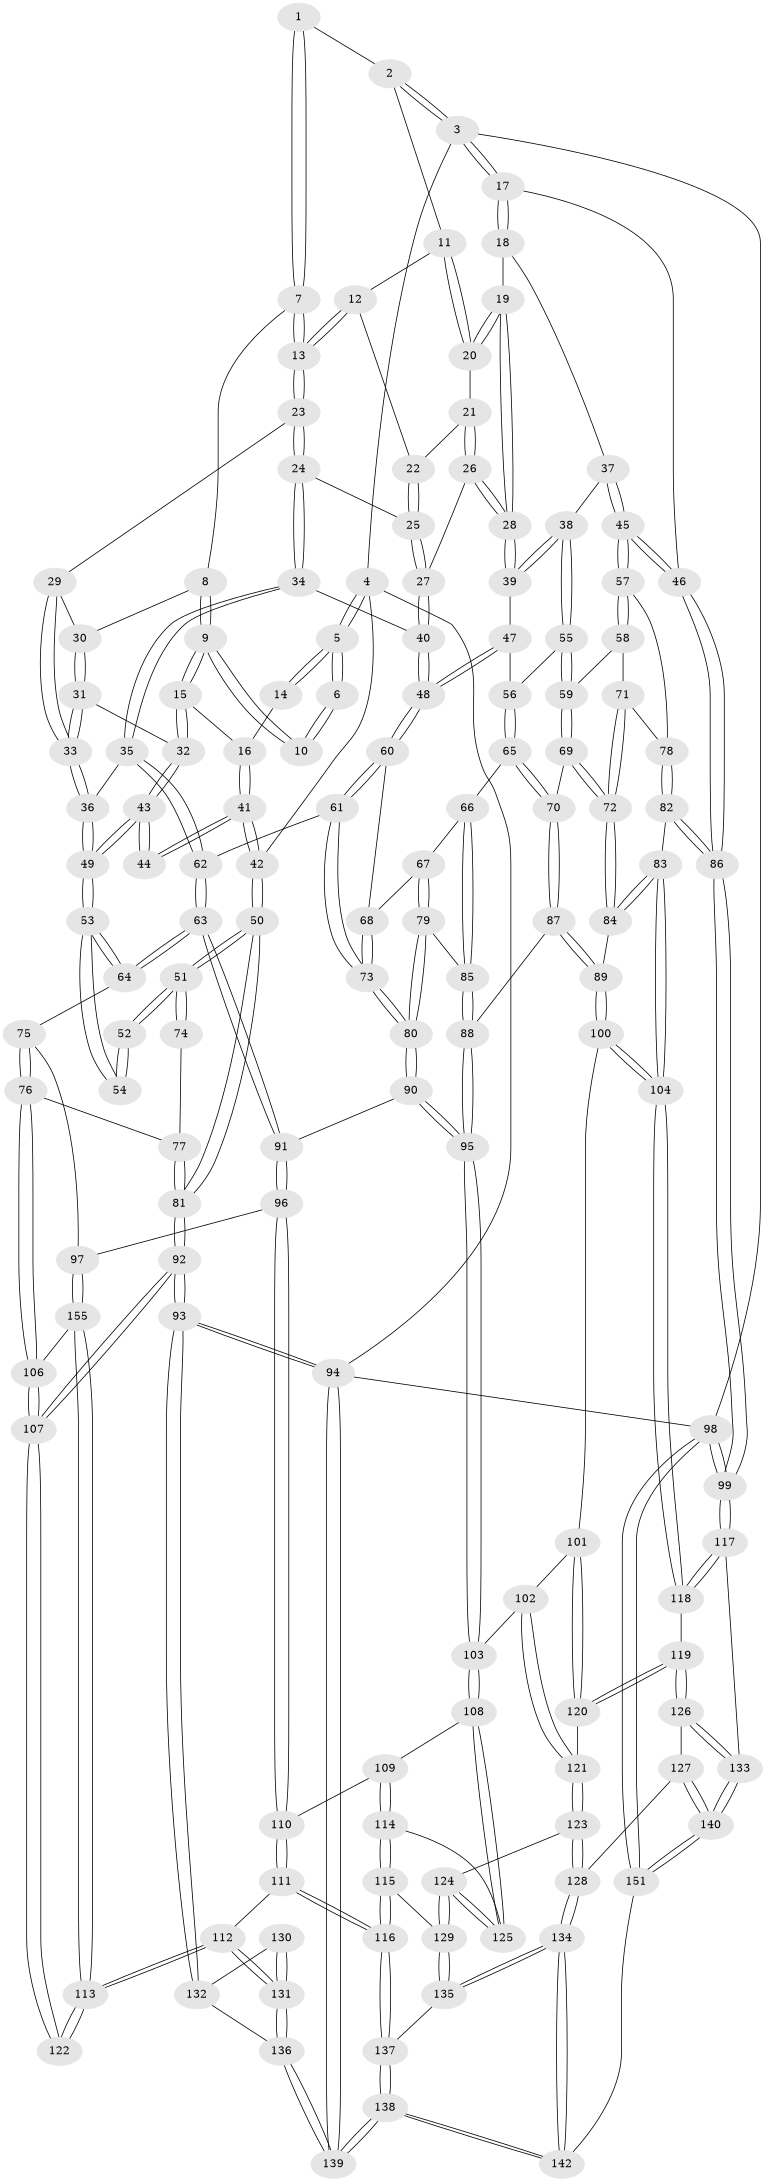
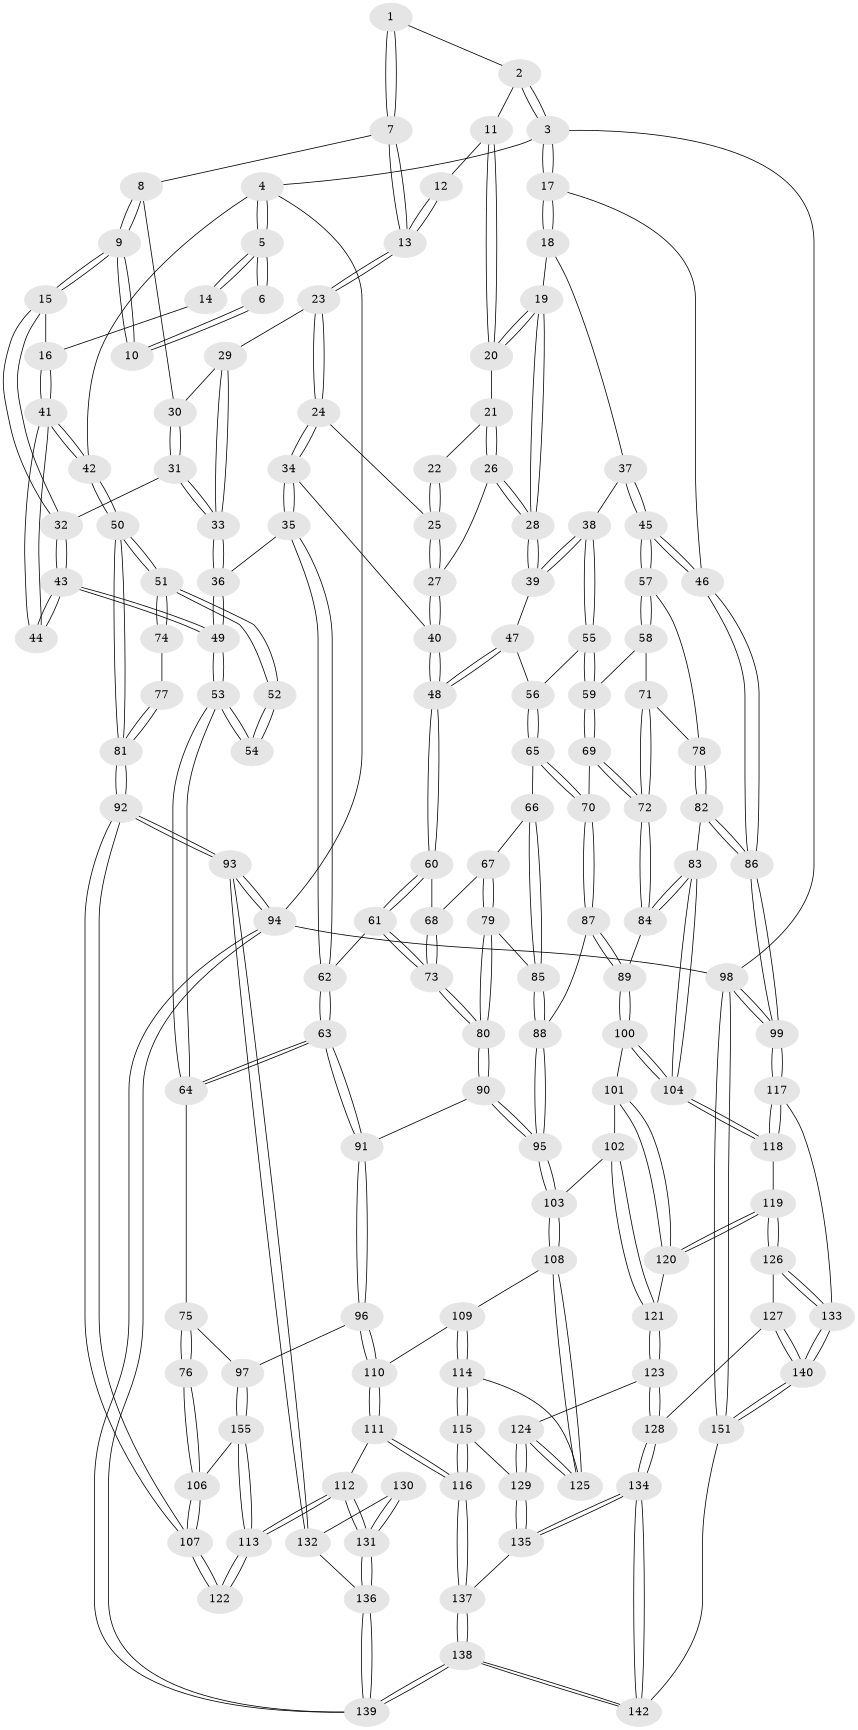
(382, 377) -> none
(103, 1119) -> none
